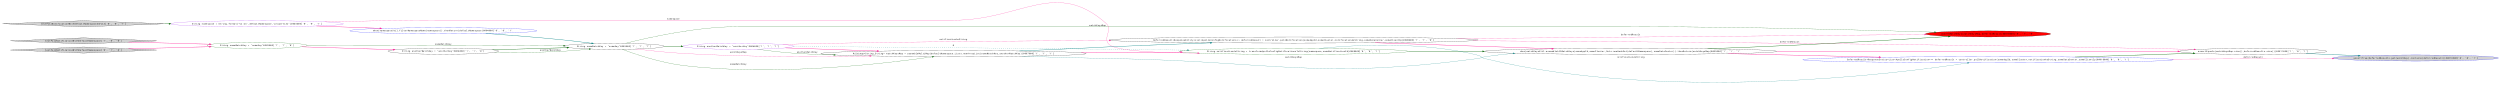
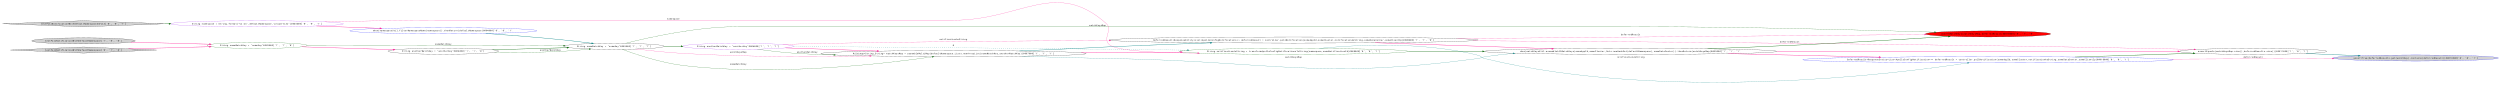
(84, 41) -> (84, 41)
